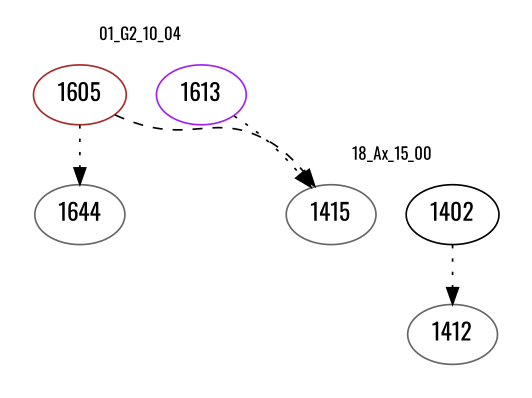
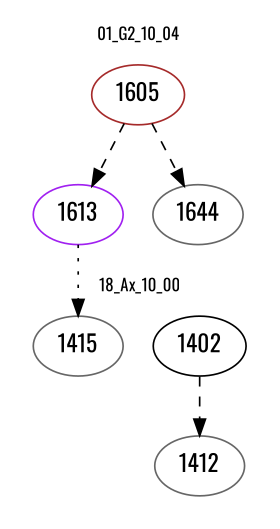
(216, 128) -> (112, 147)
(80, 147) -> (164, 147)
(393, 156) -> (140, 287)
(453, 266) -> (200, 398)
